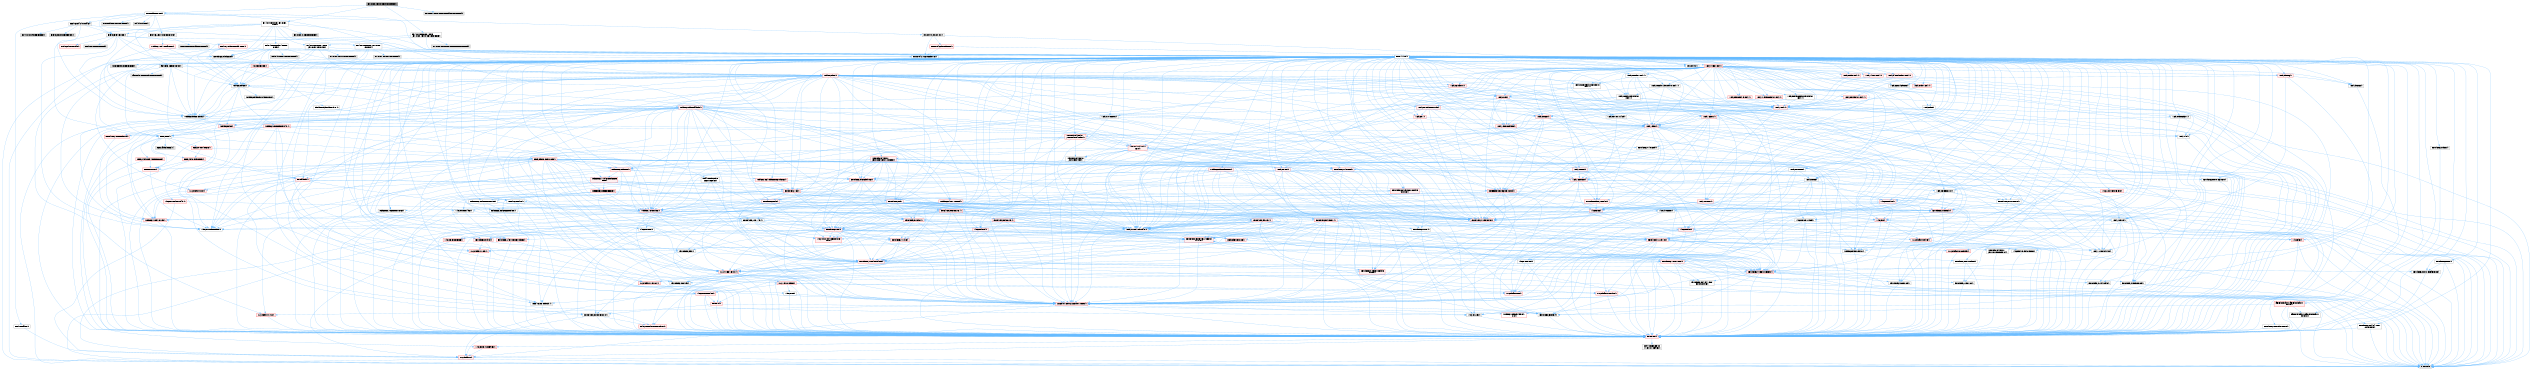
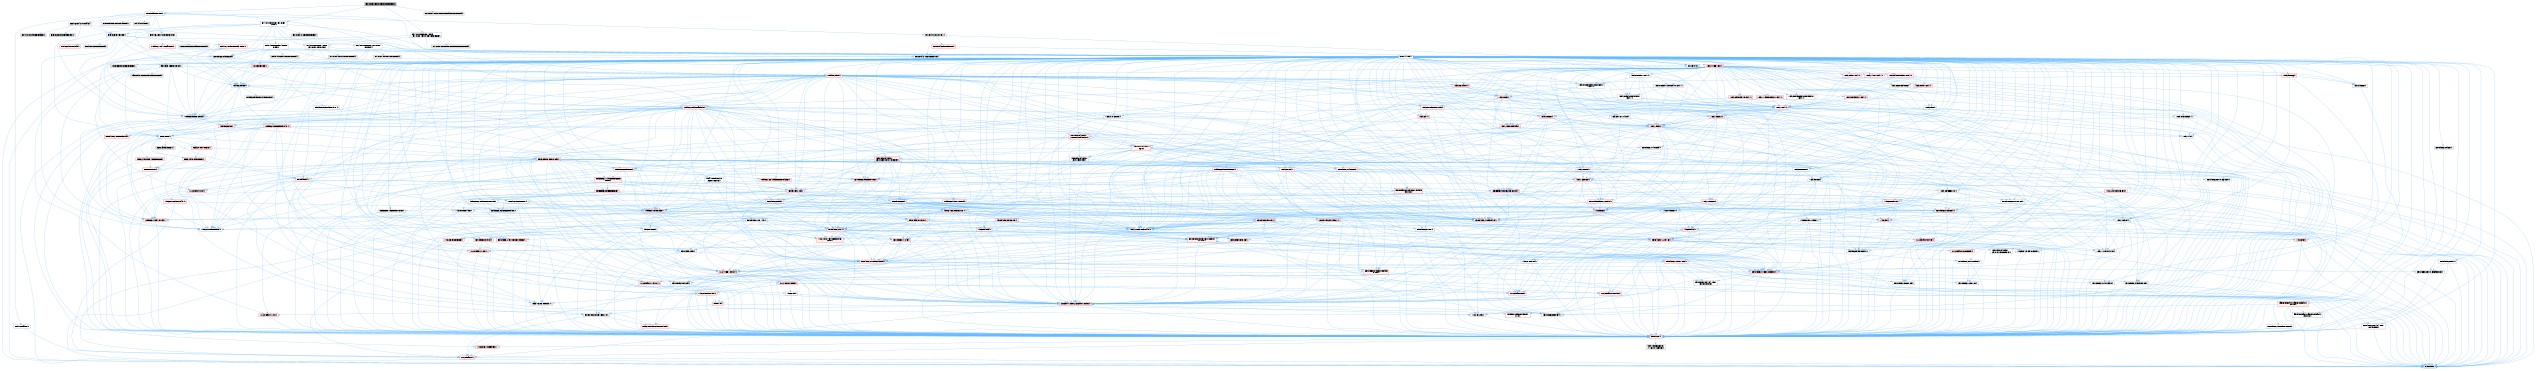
(516, 201) -> (518, 201)
